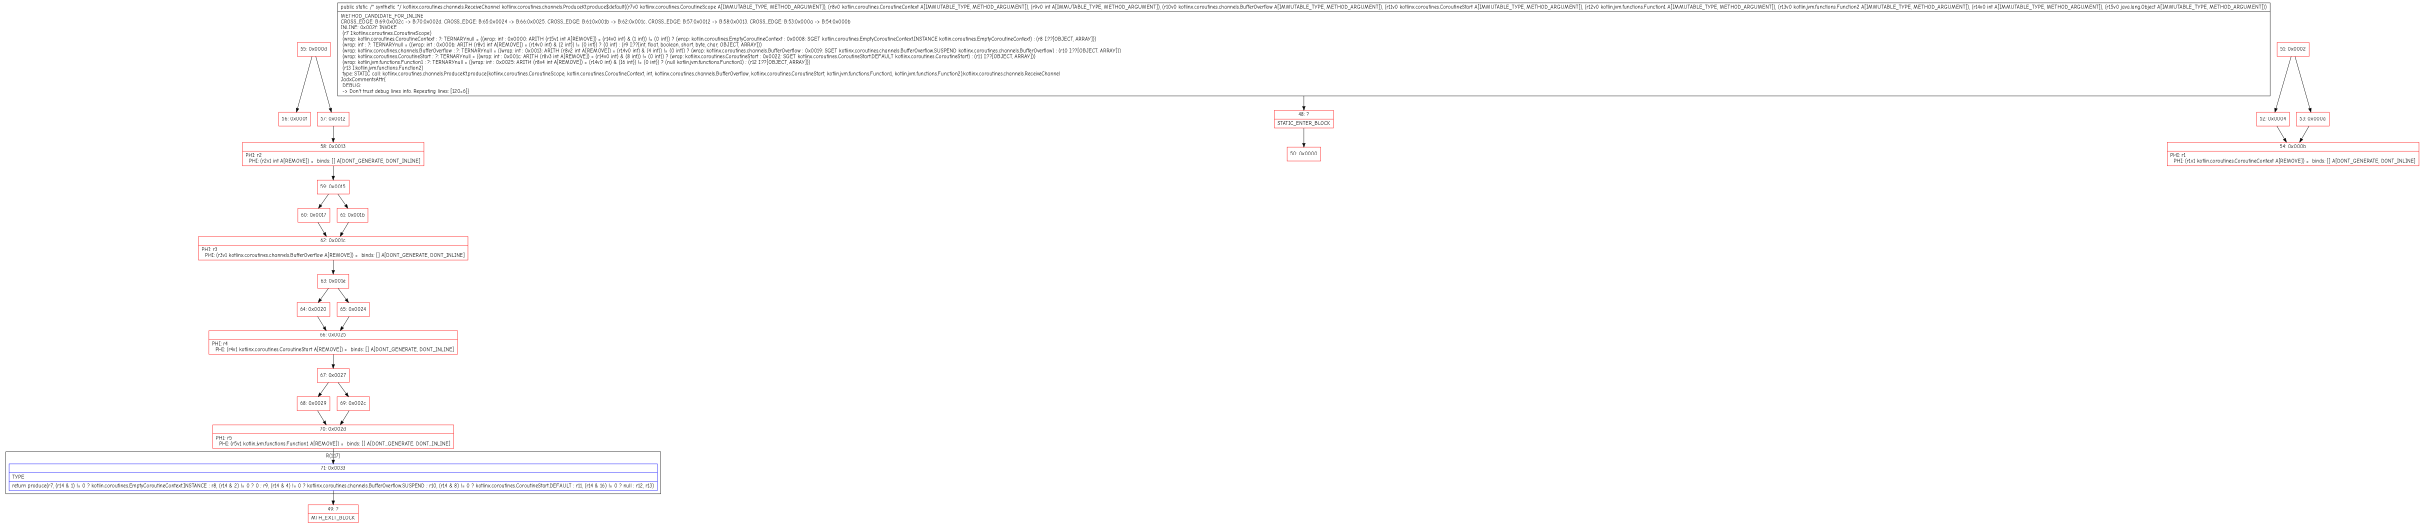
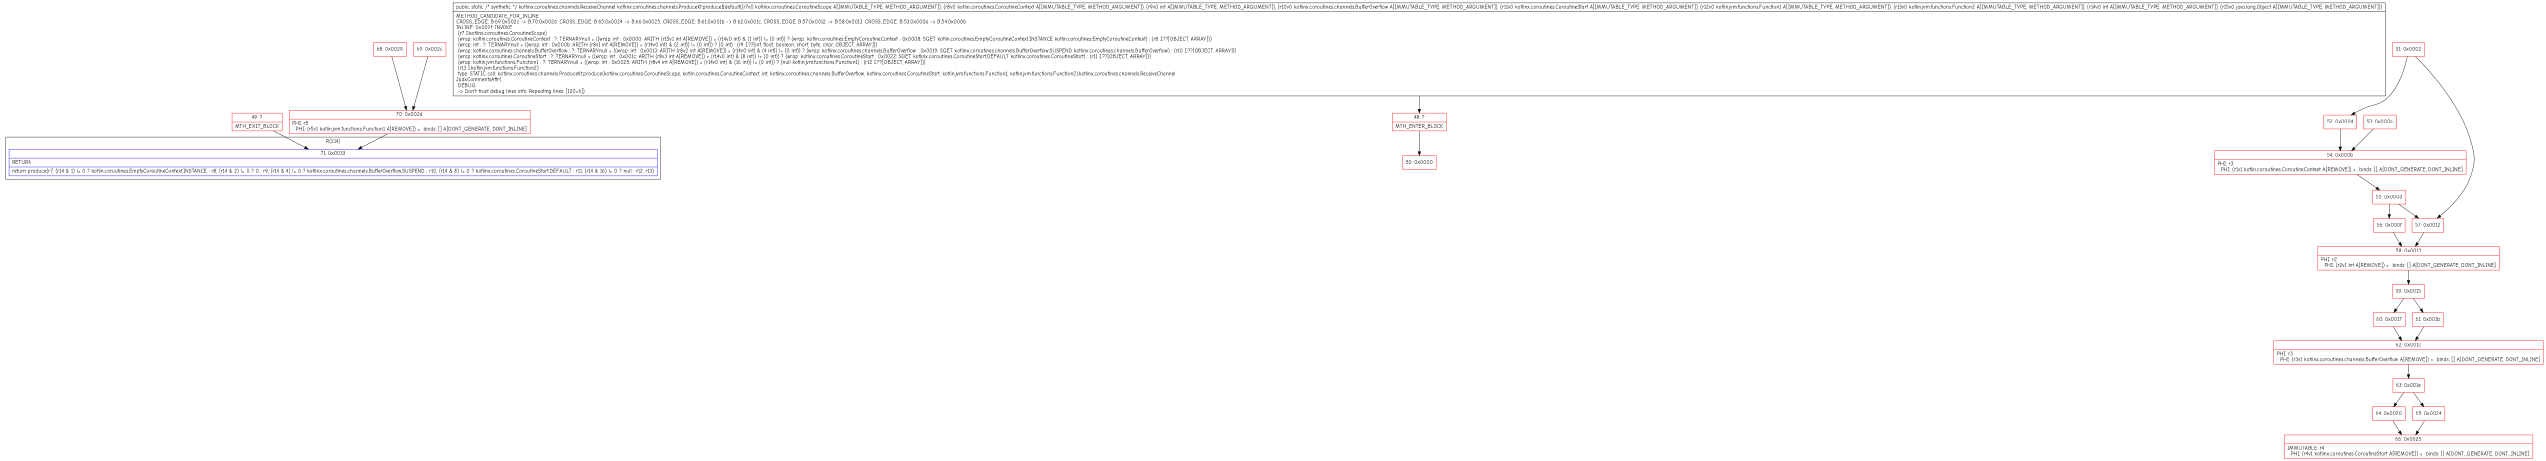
(2302, 82) -> (2468, 134)
(1304, 123) -> (1419, 126)
(2179, 155) -> (2226, 164)
none -> (2367, 181)
none -> (2396, 238)
(221, 344) -> (2307, 448)
(333, 375) -> none
(333, 456) -> (333, 142)
(18, 477) -> (22, 162)
(333, 496) -> (290, 140)
